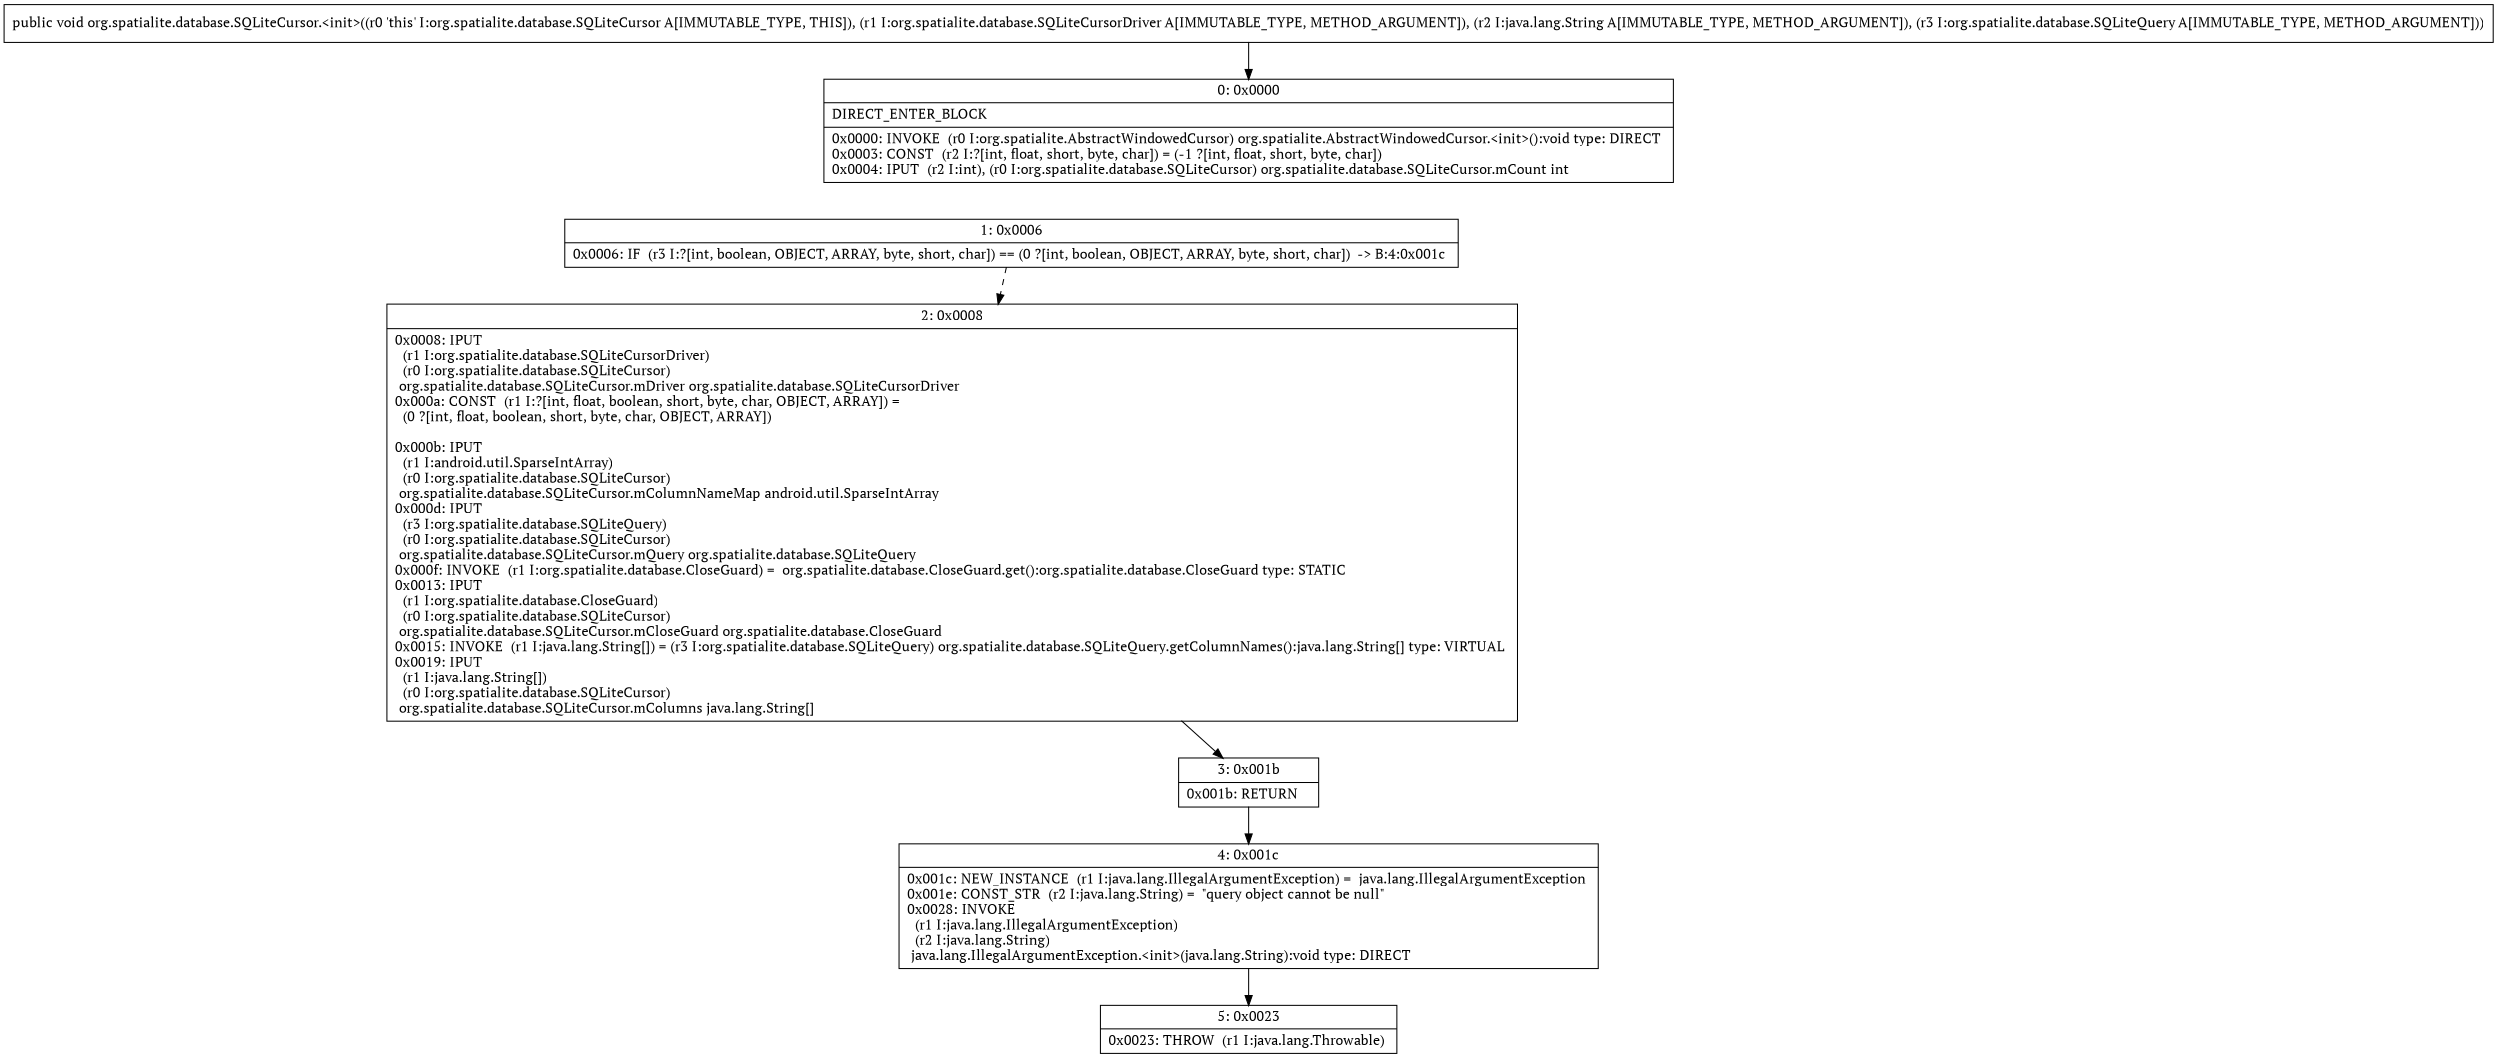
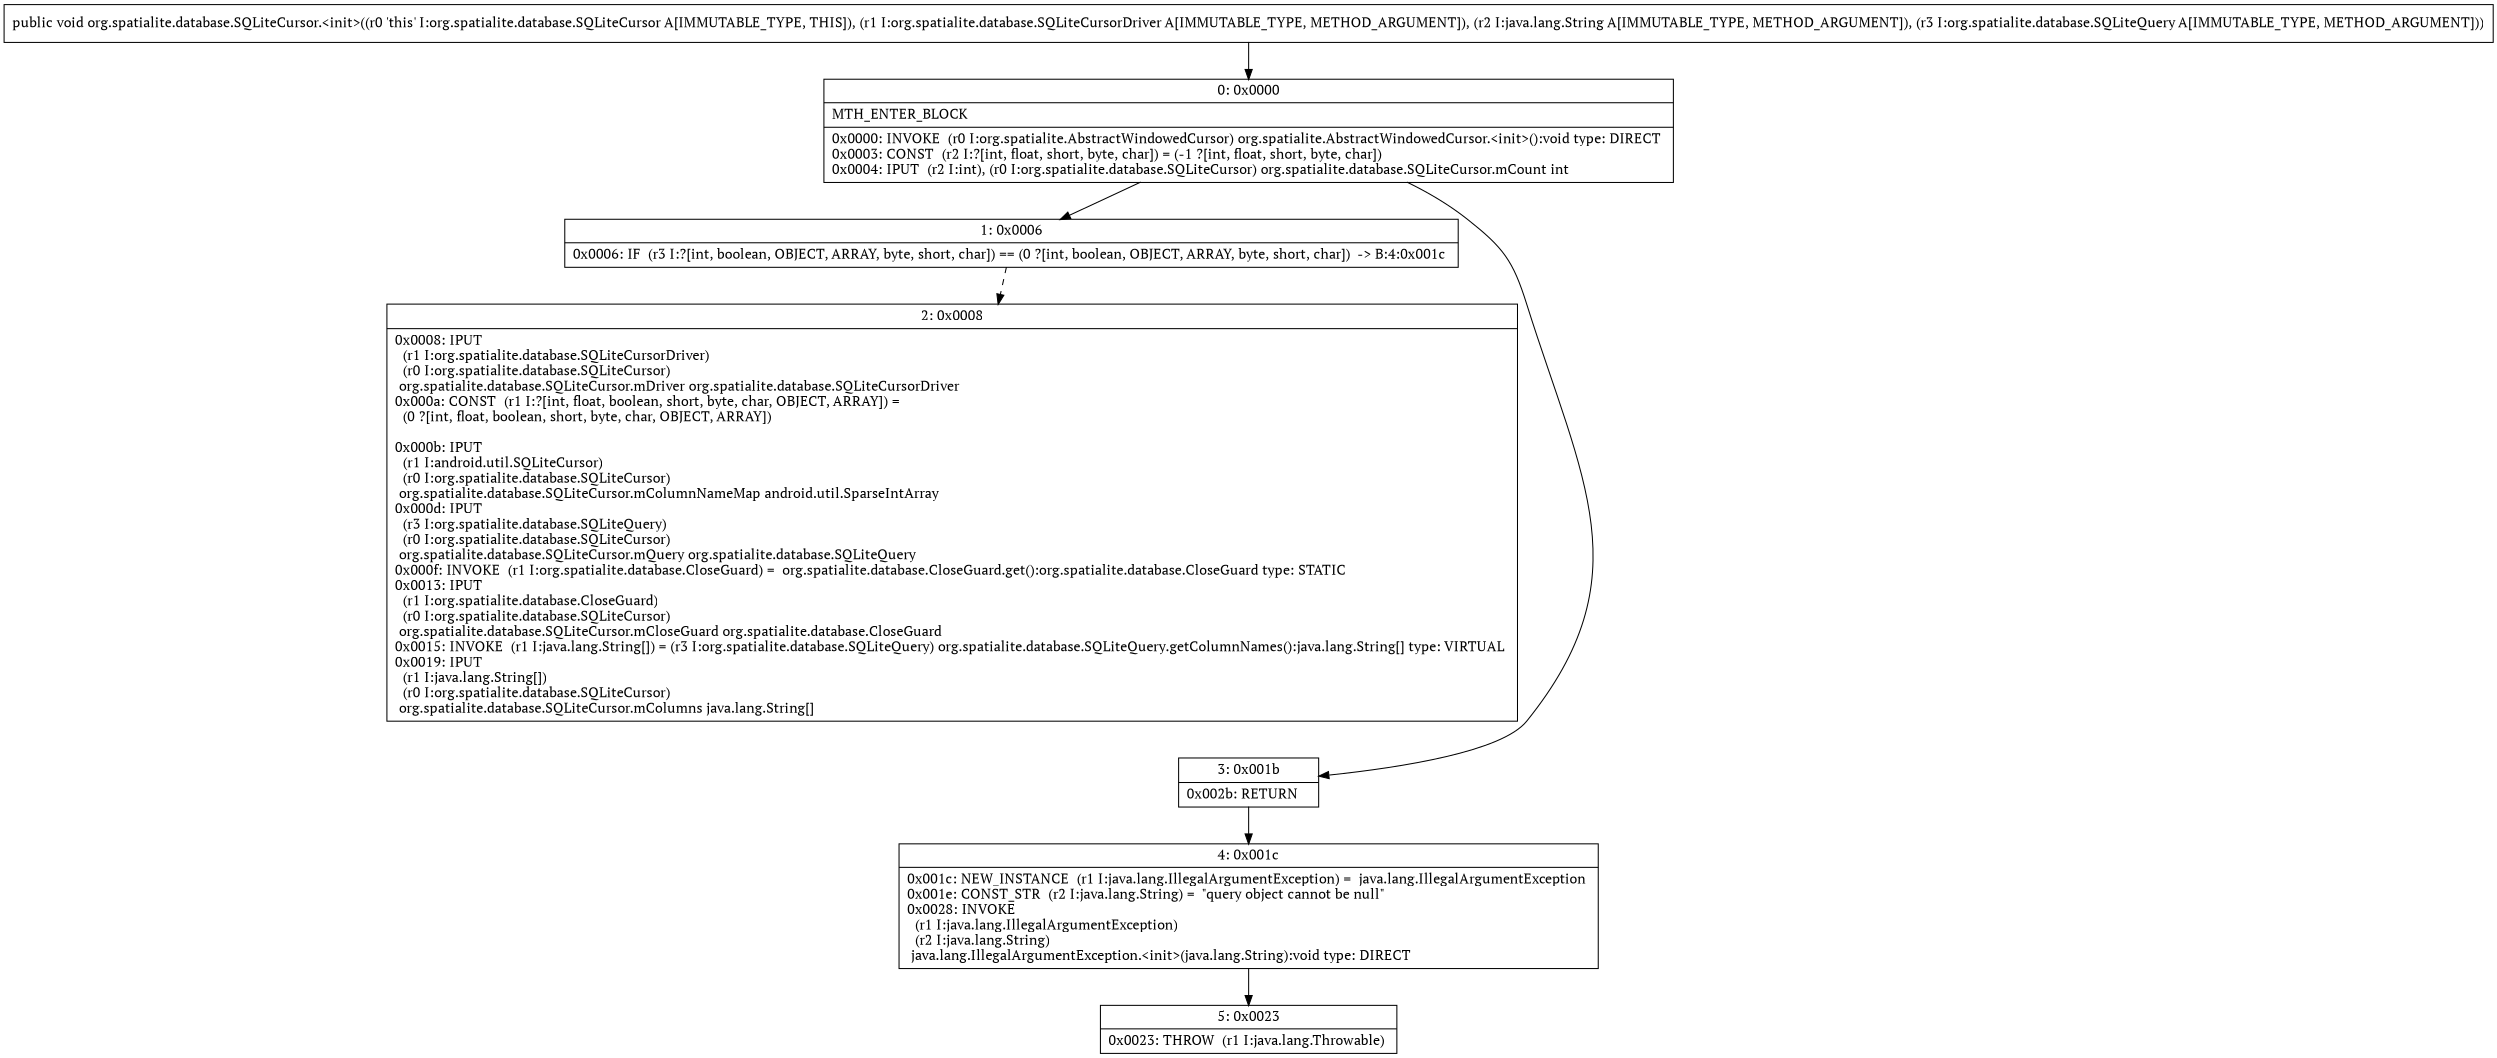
(910, 114) -> (900, 114)
none -> (1105, 199)
(504, 463) -> (499, 463)
(1198, 736) -> (1591, 531)
(1249, 794) -> (1249, 794)
